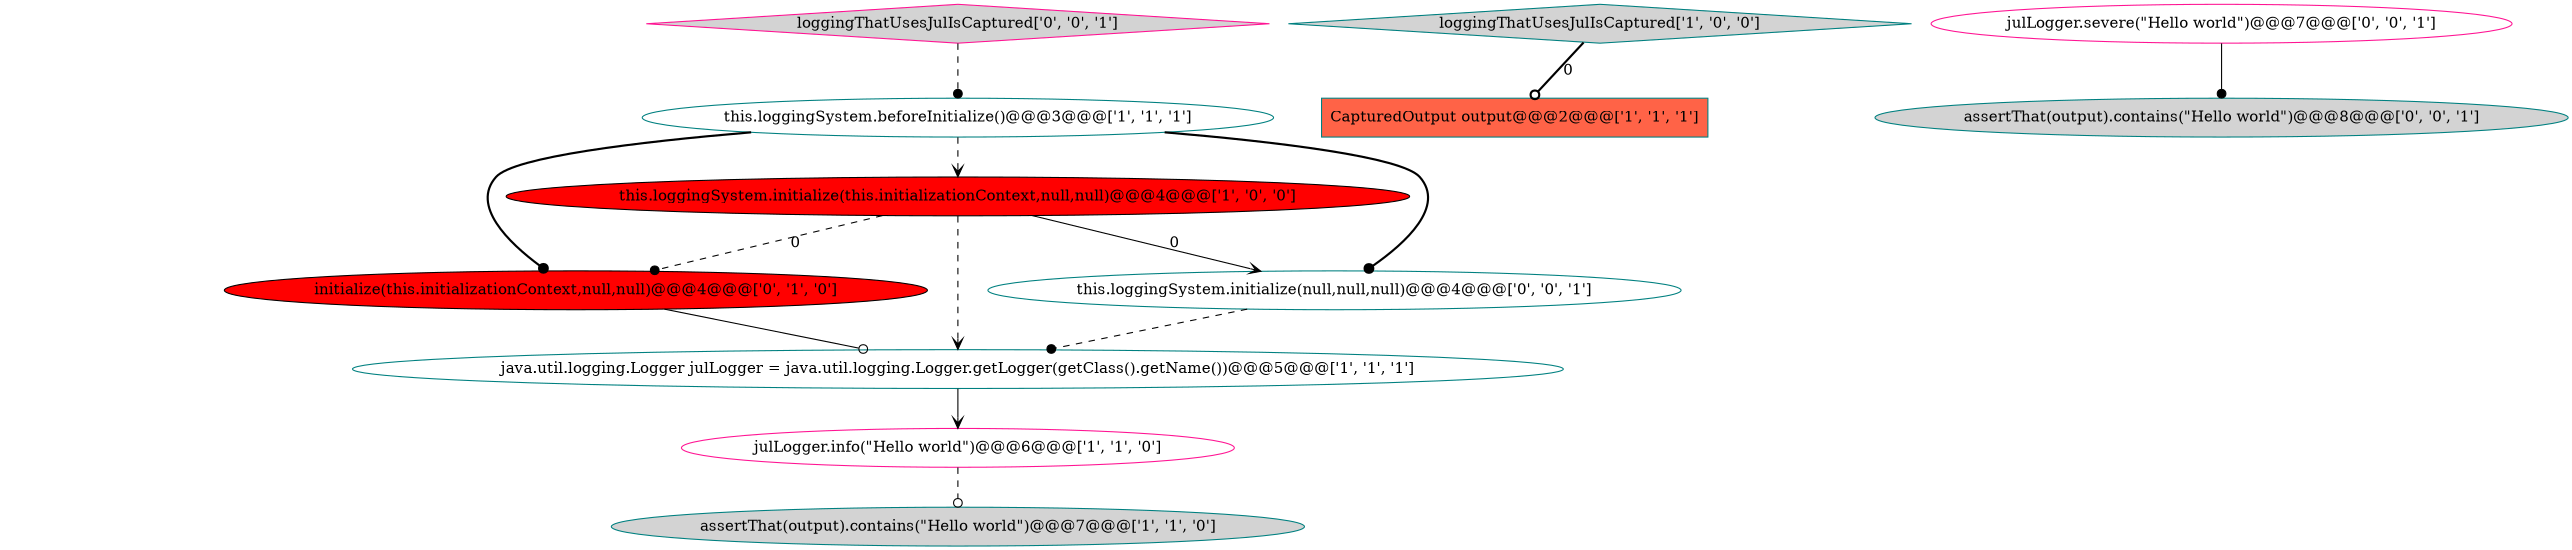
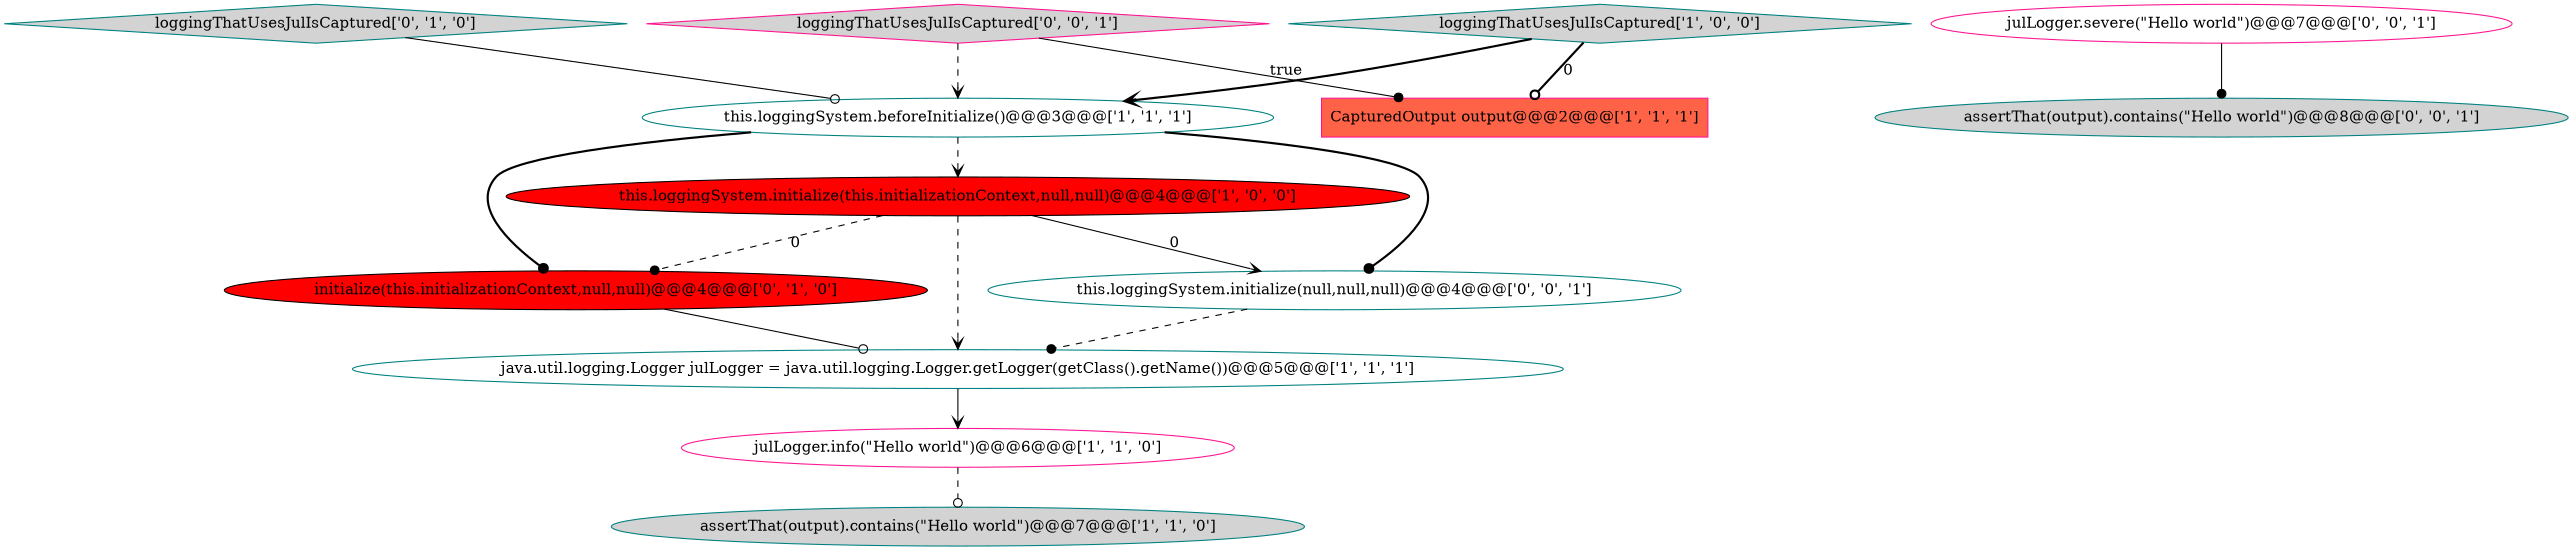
none -> (316, 24)
(958, 66) -> (958, 66)
none -> (1217, 67)
none -> (1334, 75)
(1515, 118) -> (1515, 118)
